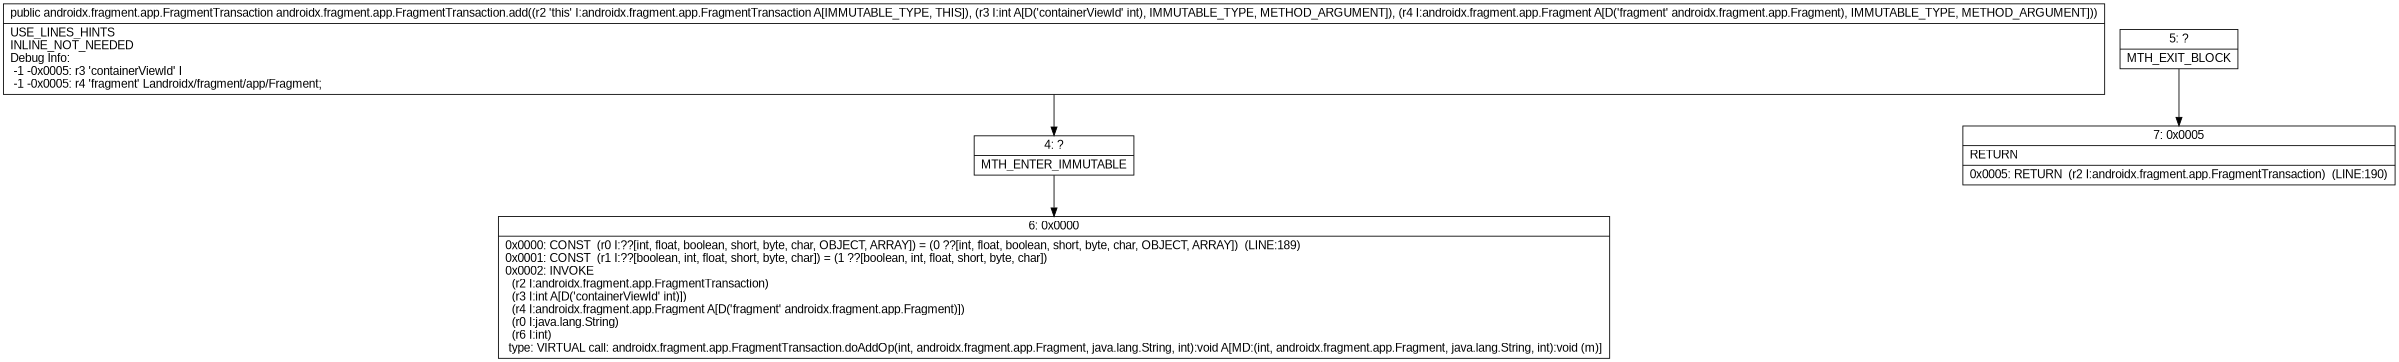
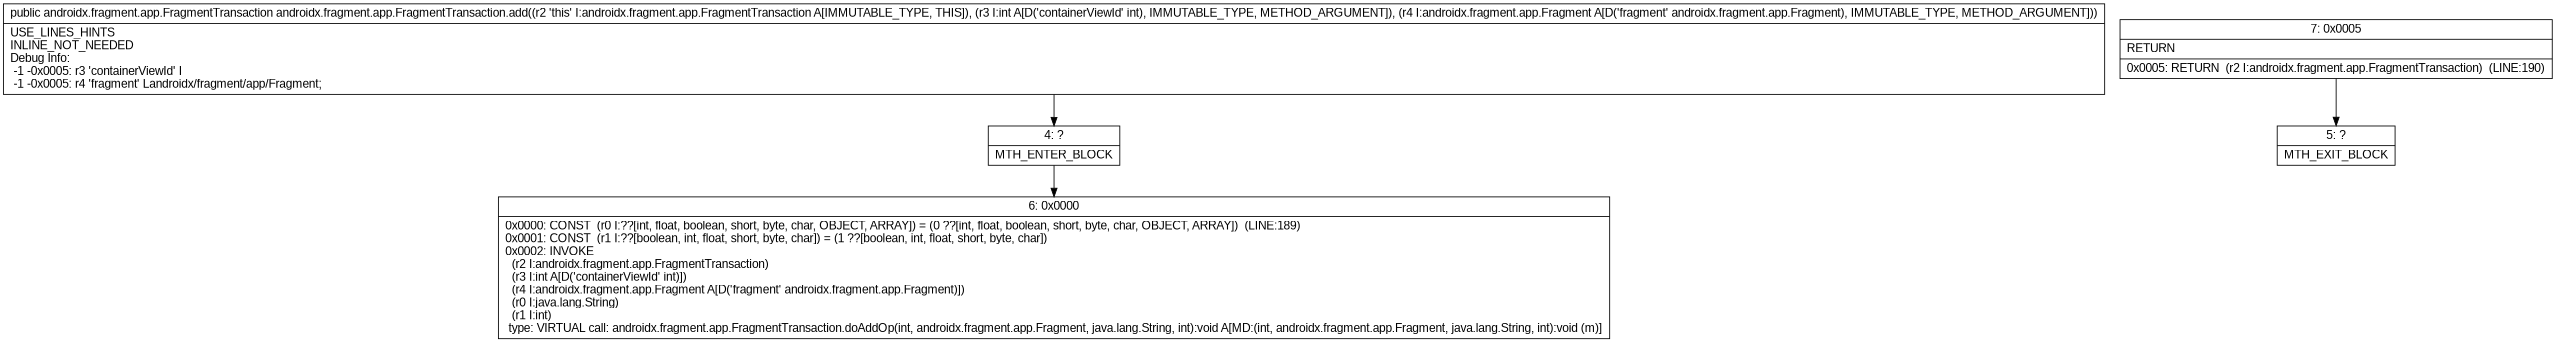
(2179, 93) -> (2336, 98)
(1054, 165) -> (1054, 155)
(529, 335) -> (529, 316)
